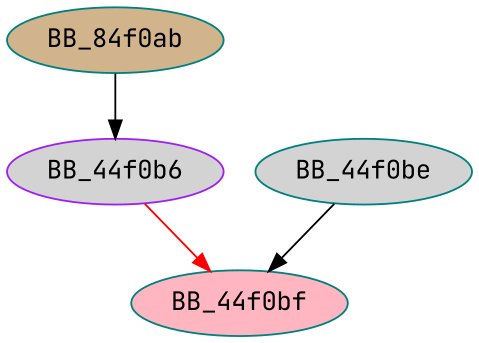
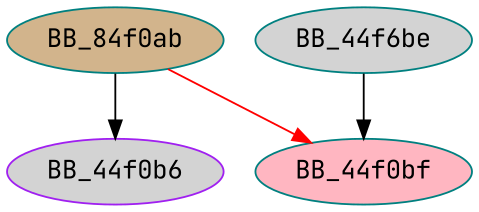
(364, 172) -> (364, 40)
(171, 231) -> (231, 102)
